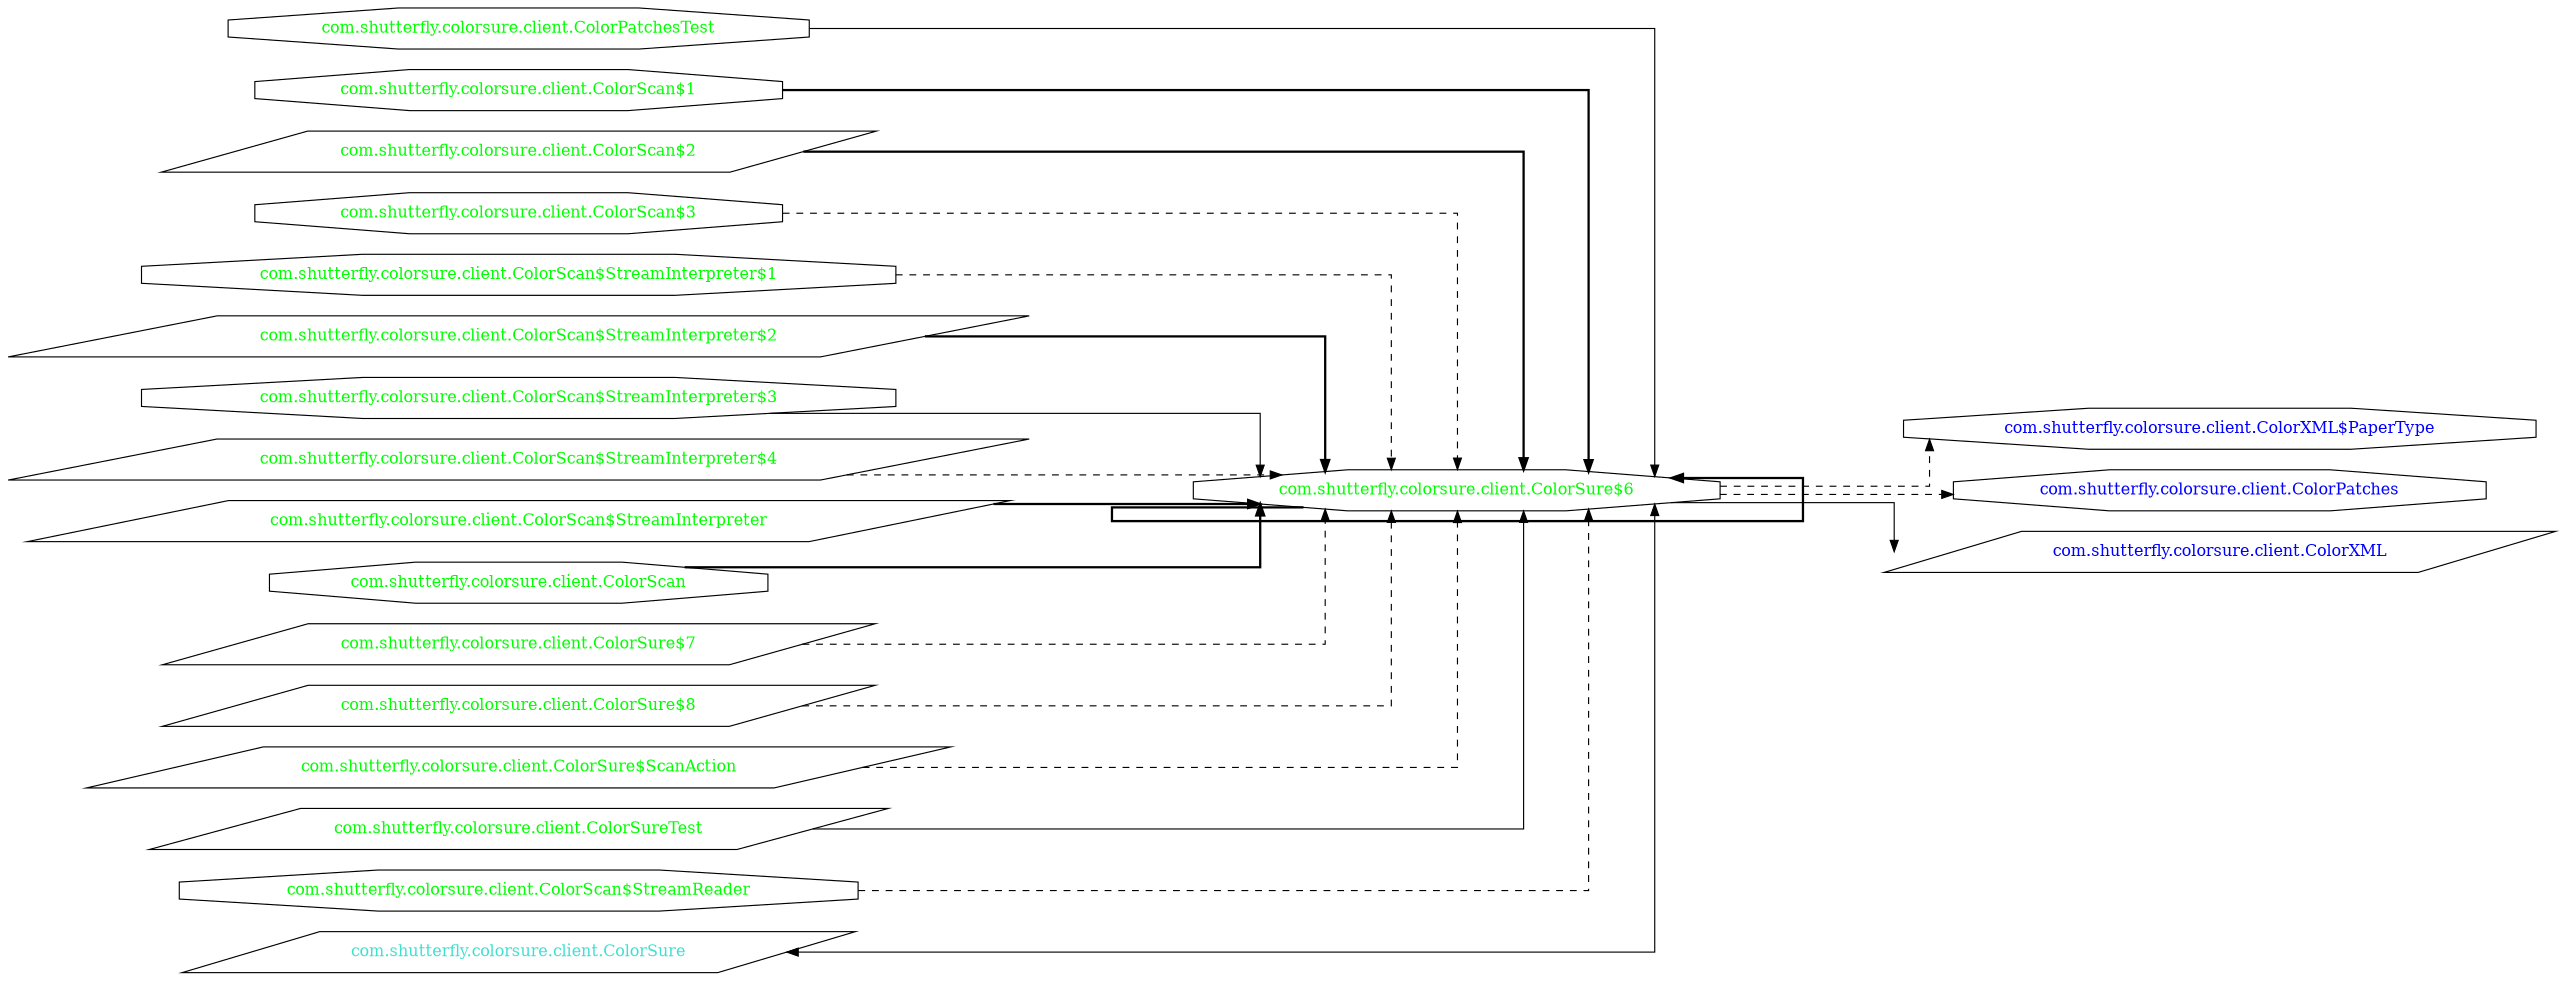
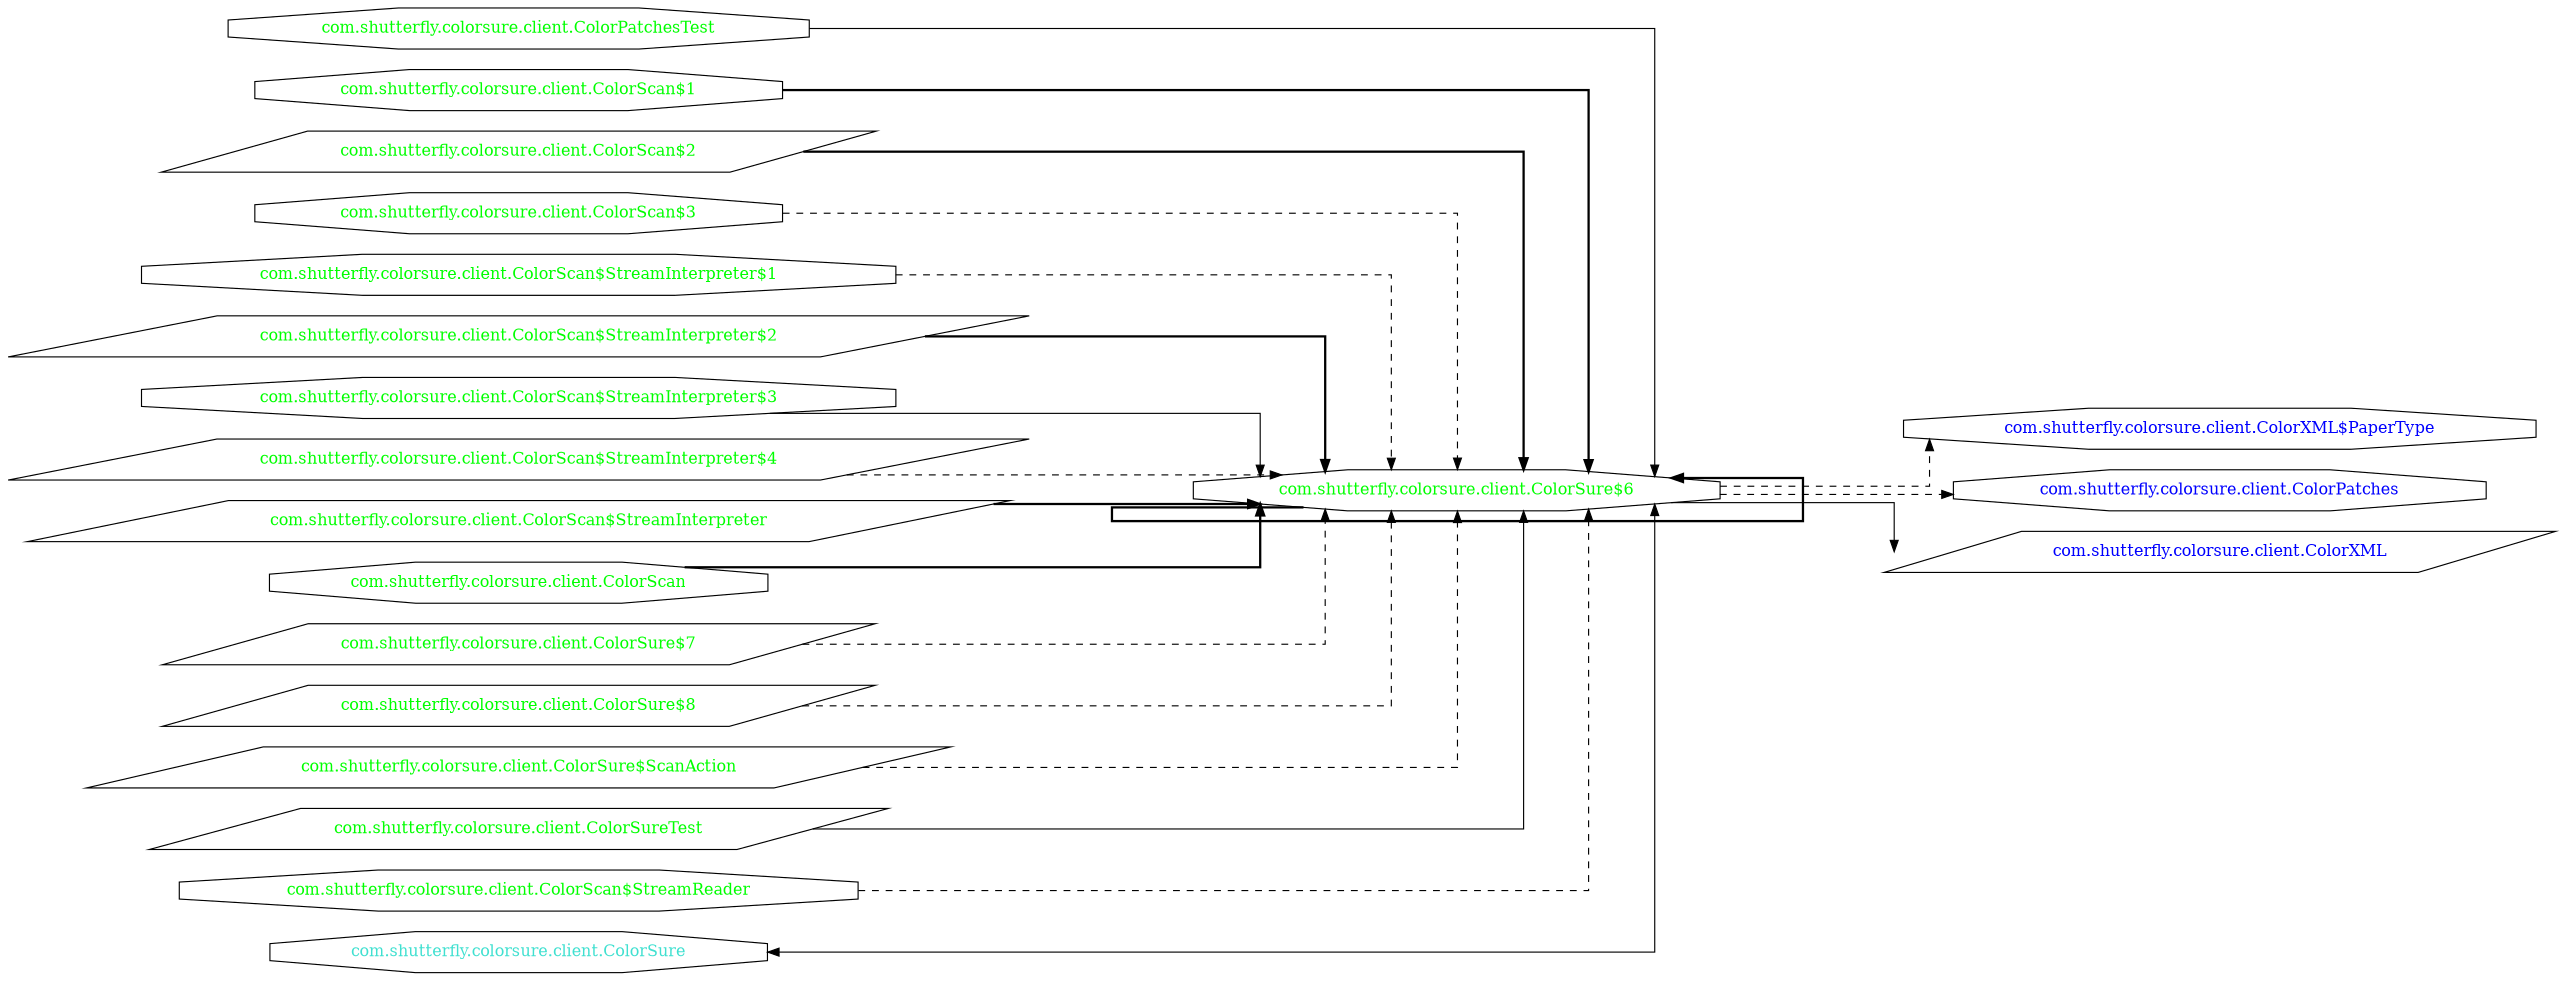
(519, 952) -> (519, 952)
